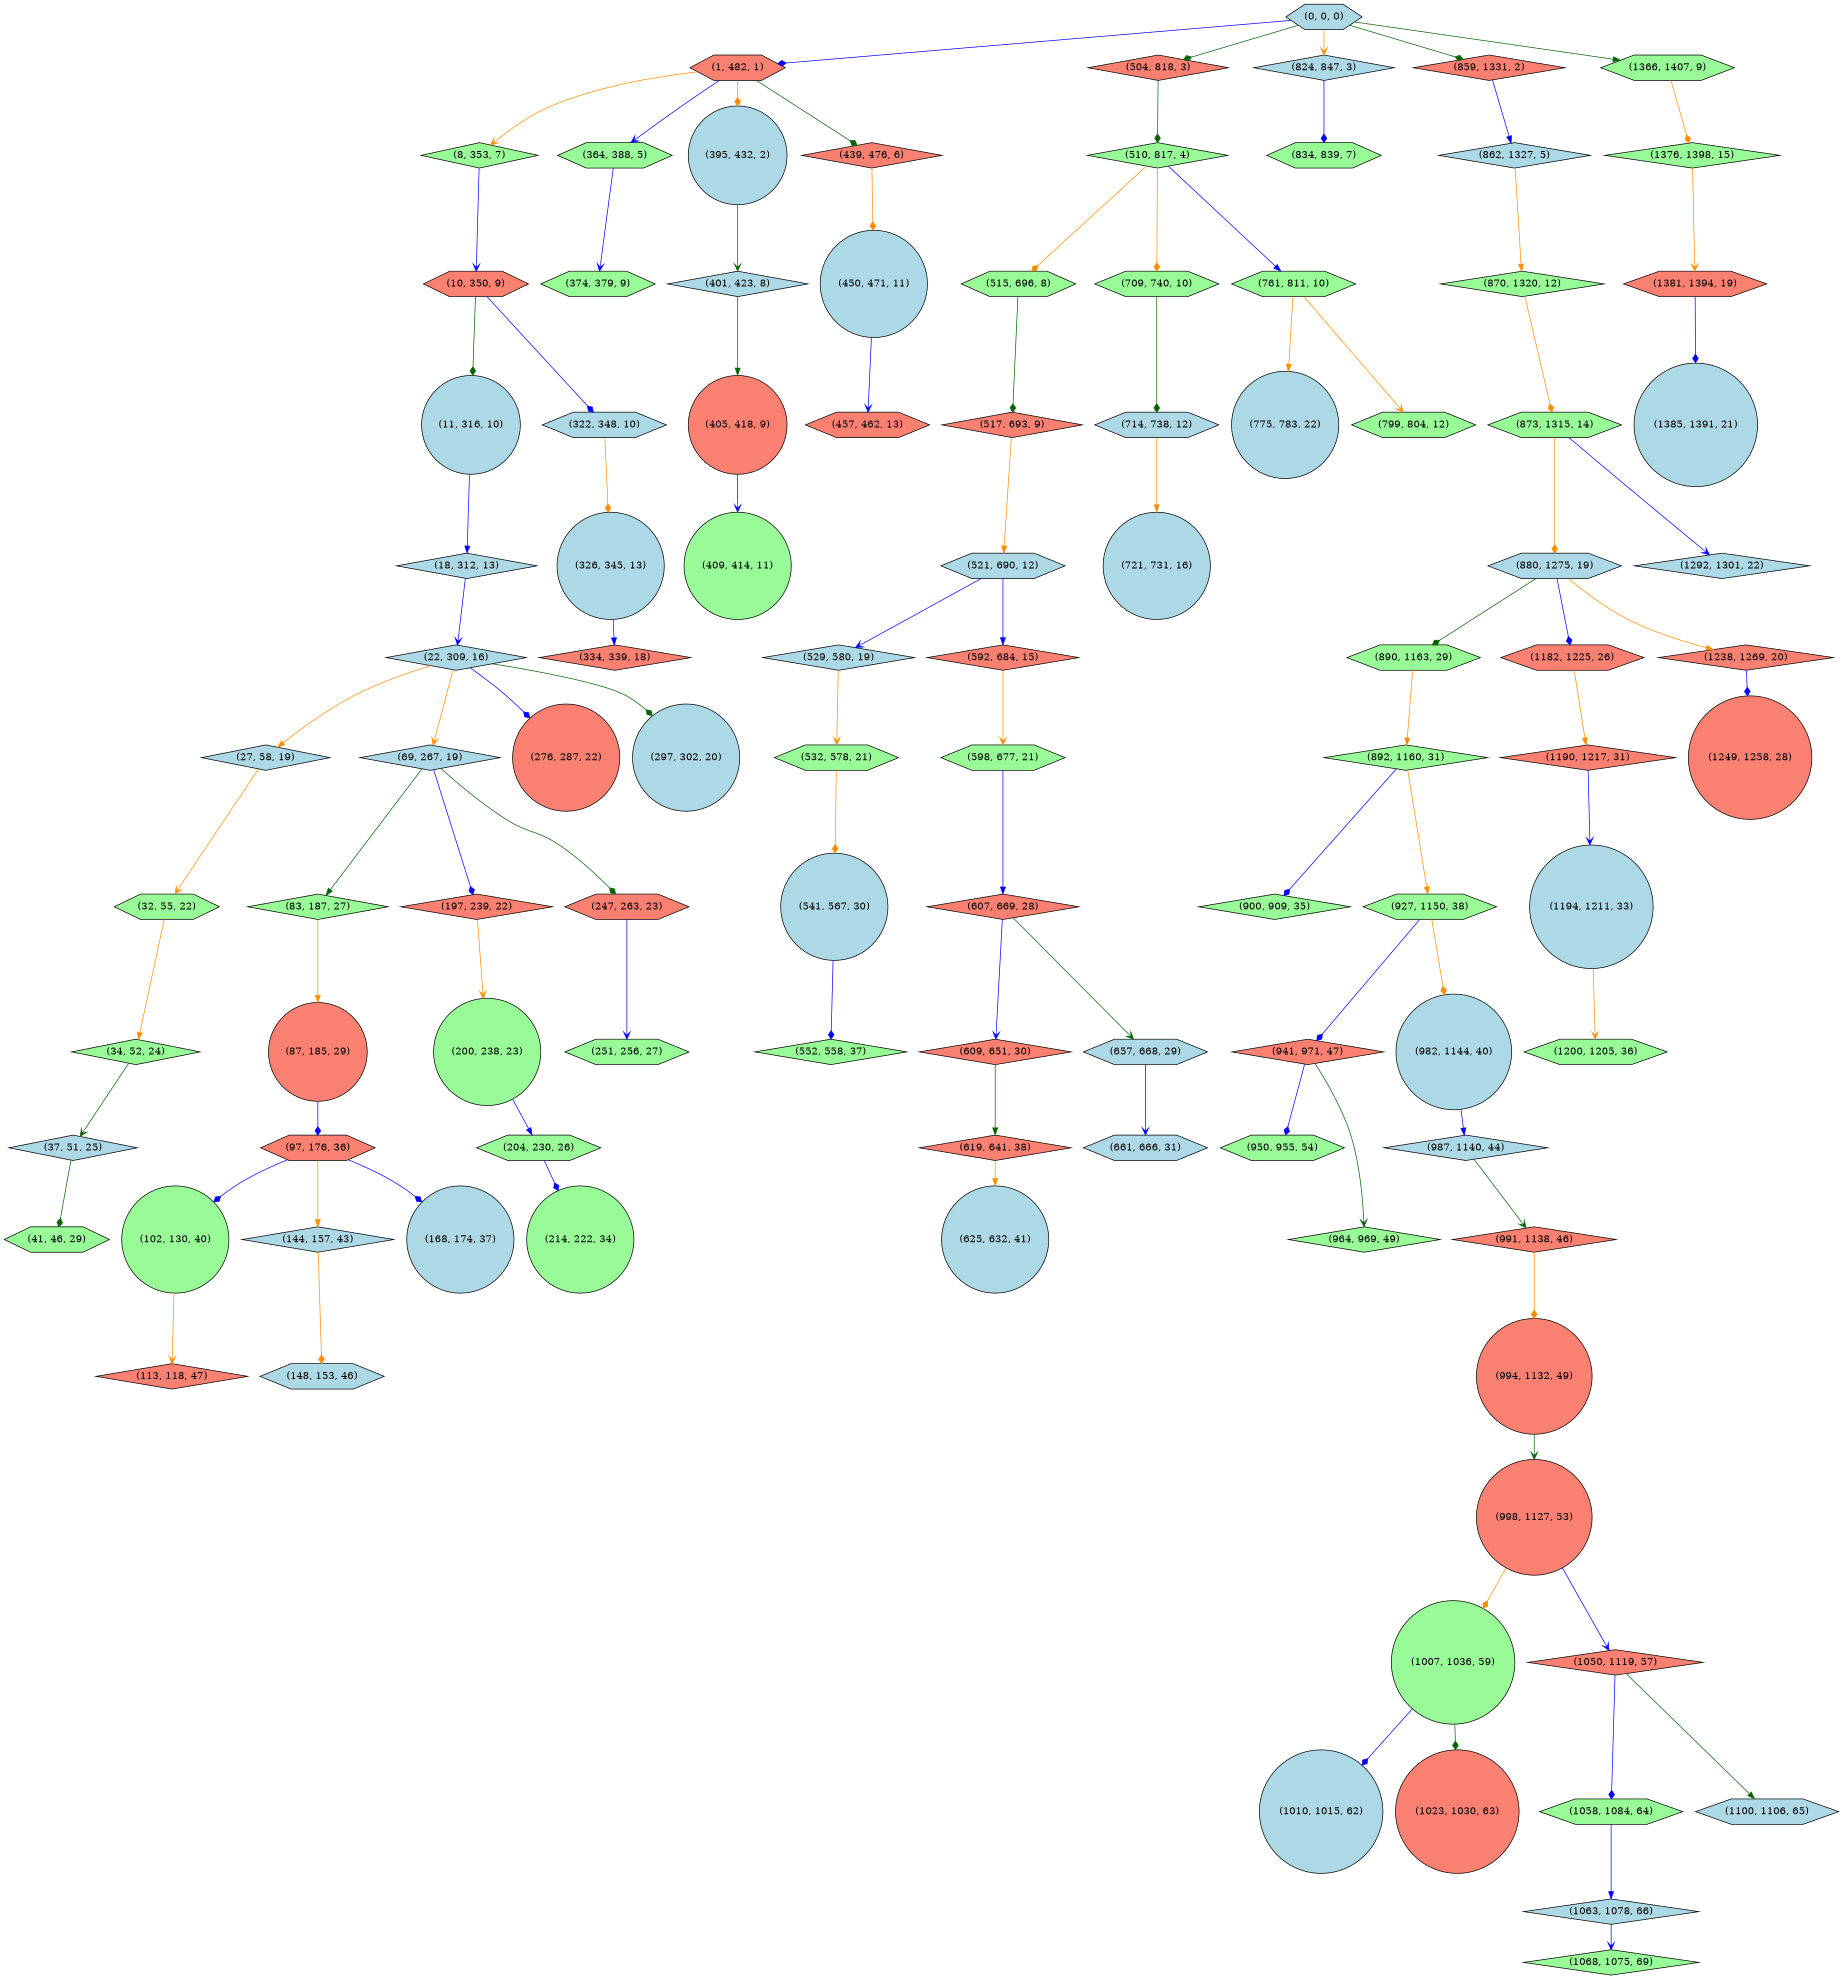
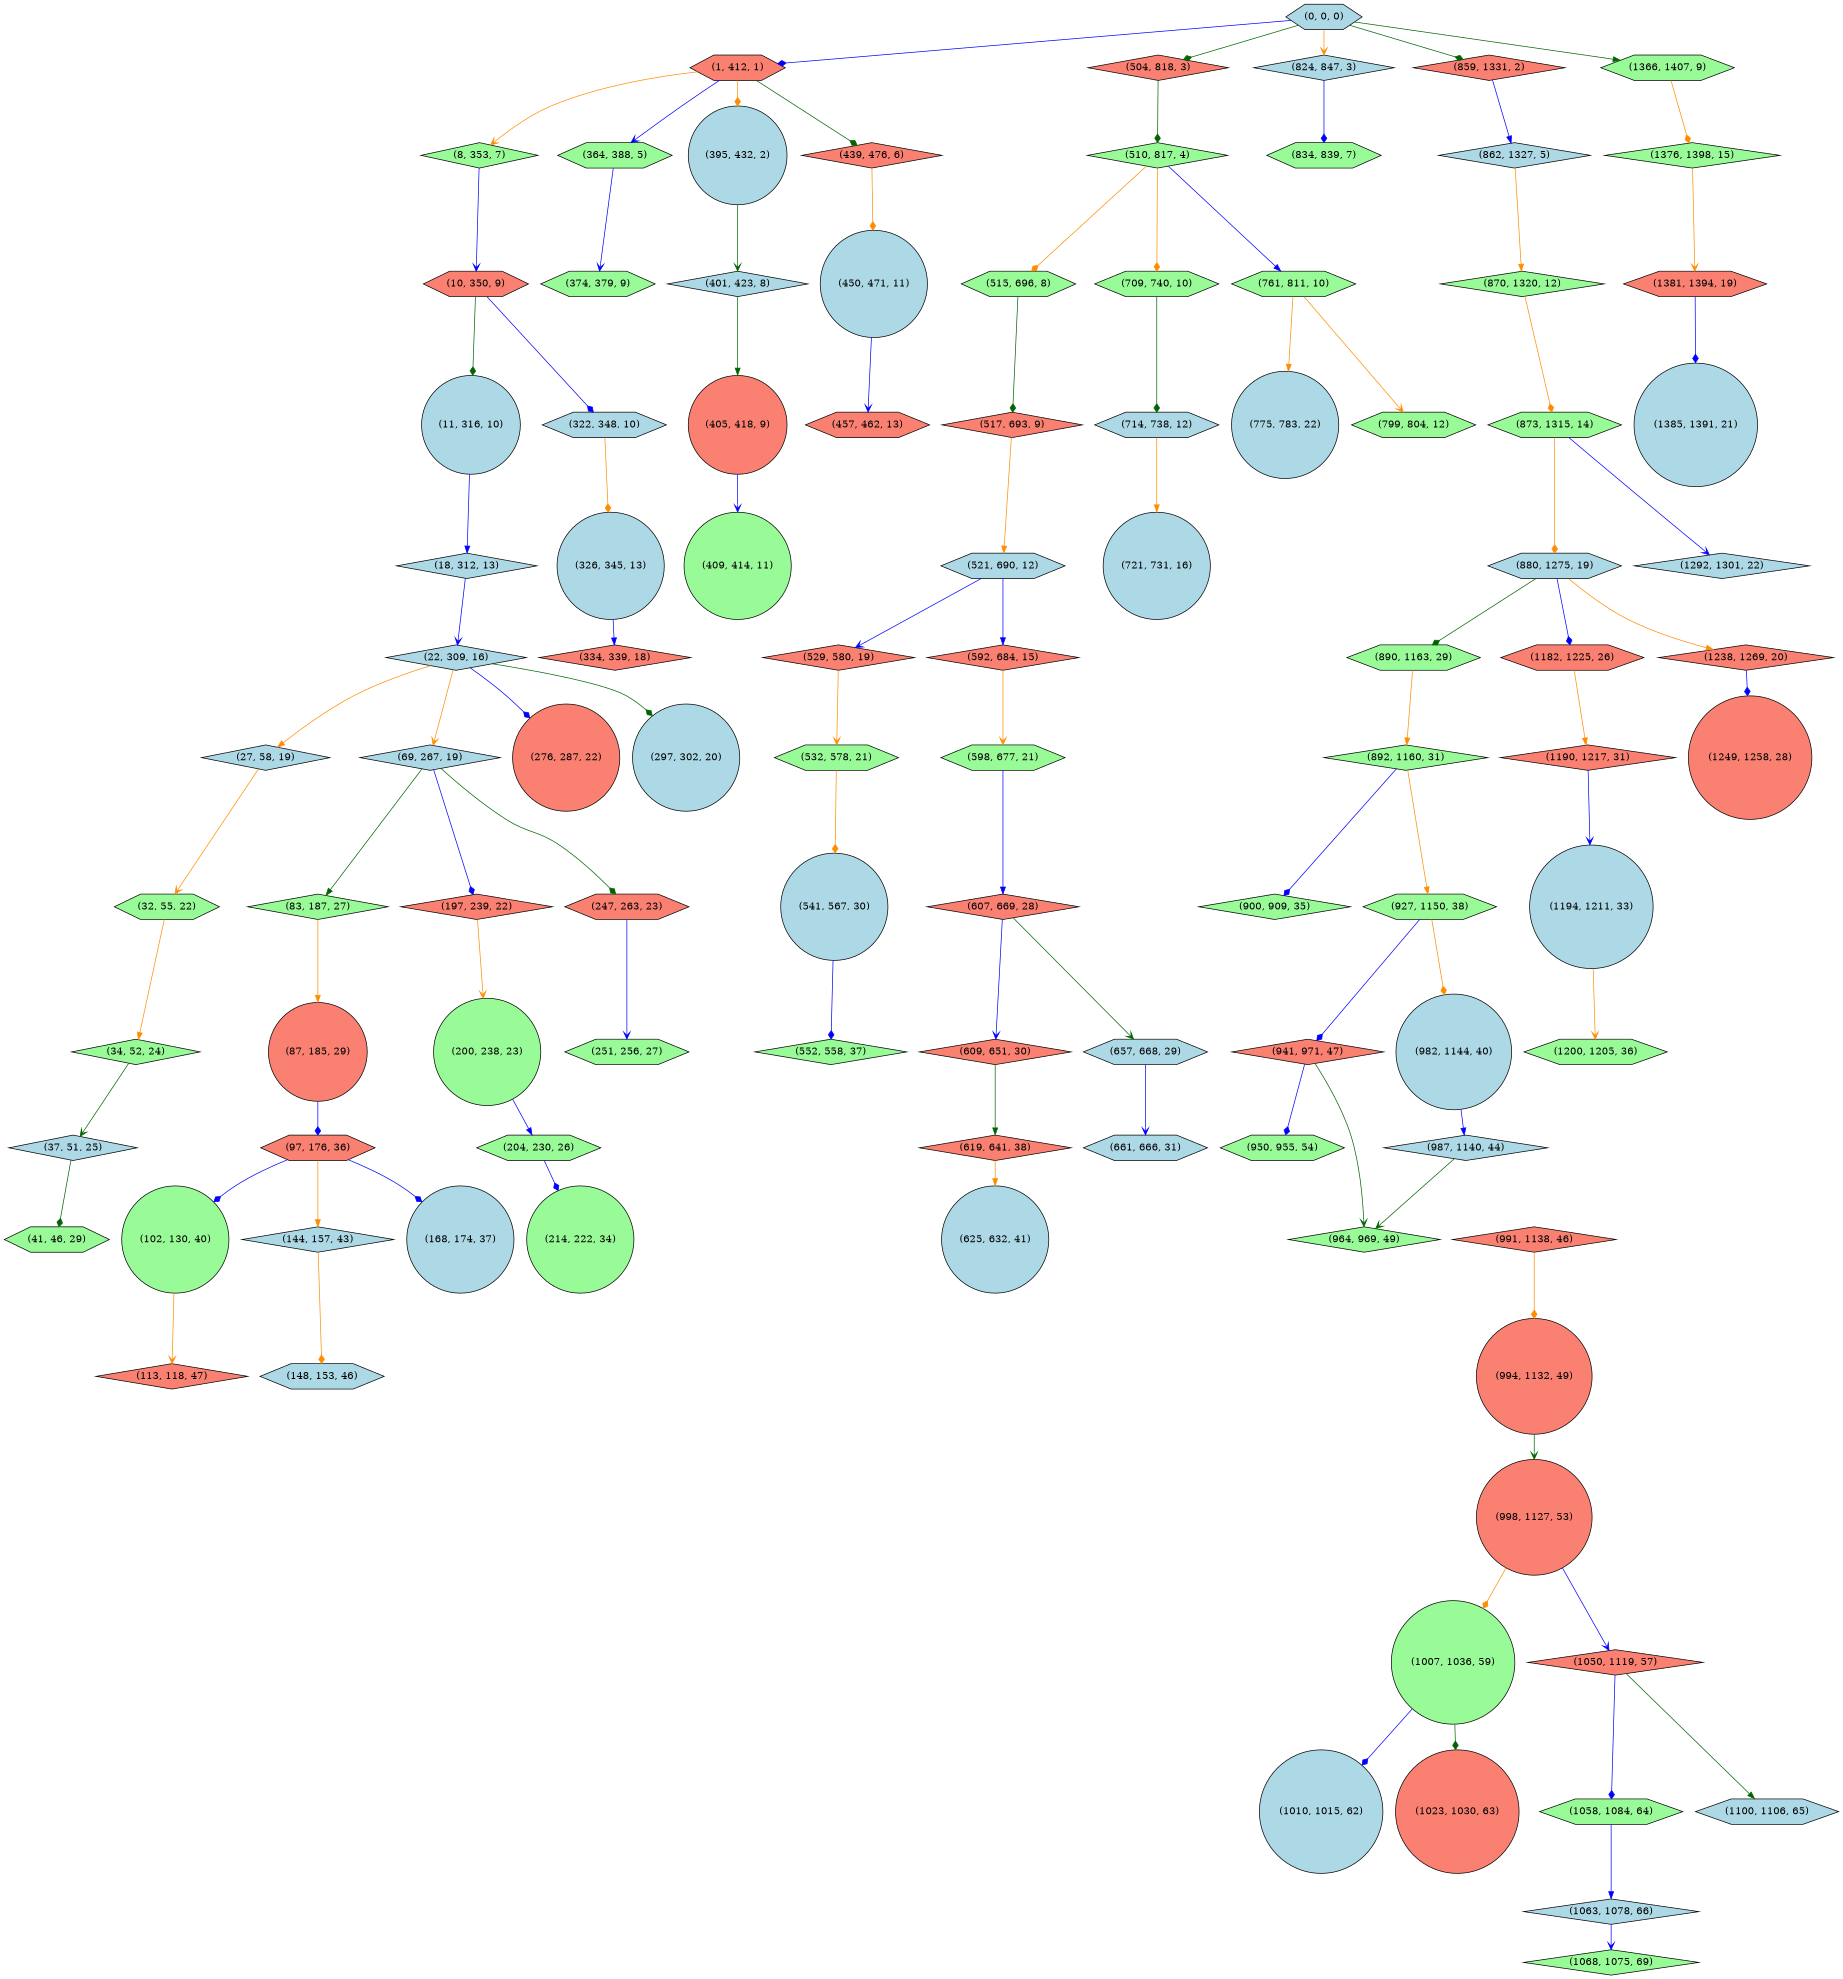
(738, 68) -> (738, 68)
(839, 658) -> (839, 658)
(1498, 1191) -> (1418, 1191)
